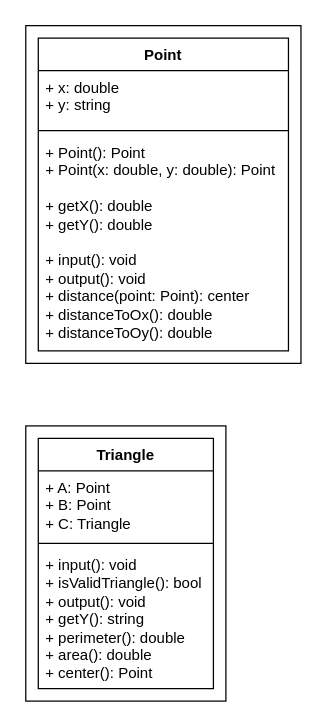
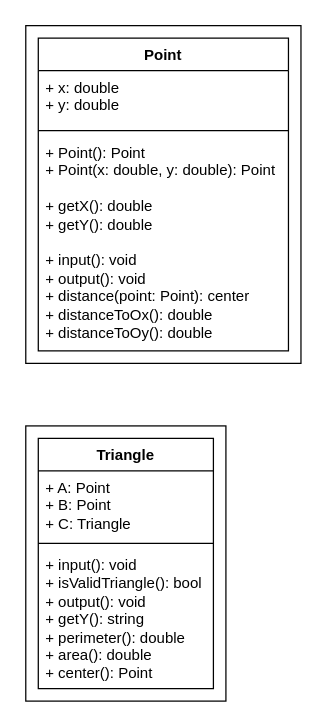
(84, 97) -> (84, 97)
